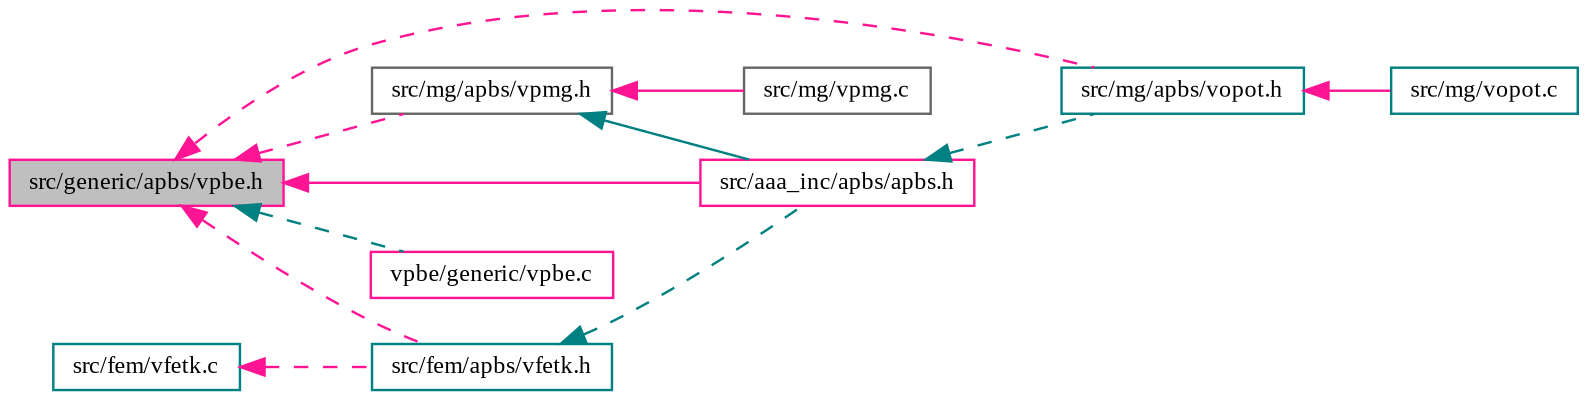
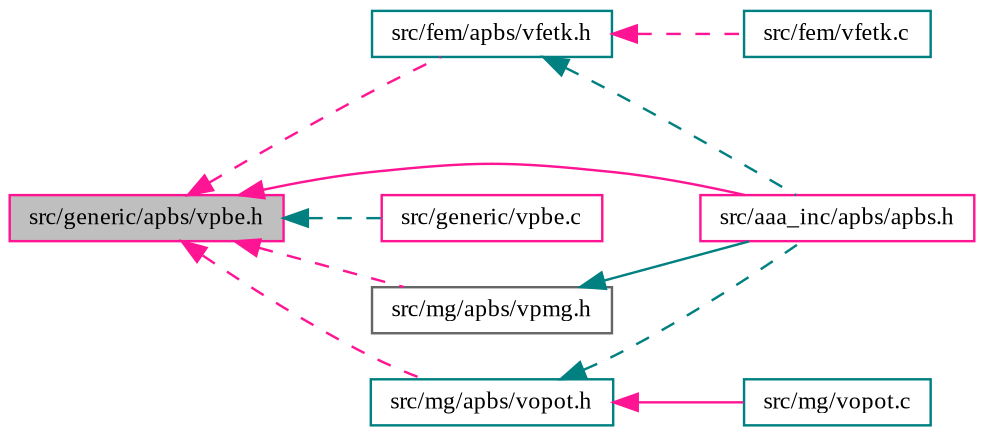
(837, 91) -> none
(1022, 134) -> (696, 310)
(492, 275) -> (492, 218)
(318, 367) -> (691, 34)
